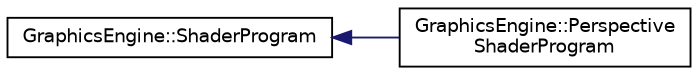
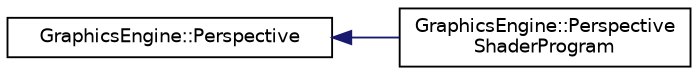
(170, 38) -> (170, 38)
